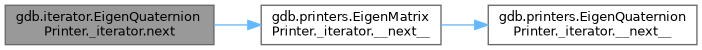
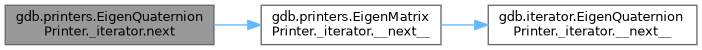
(110, 25) -> (110, 25)
(593, 25) -> (593, 25)
